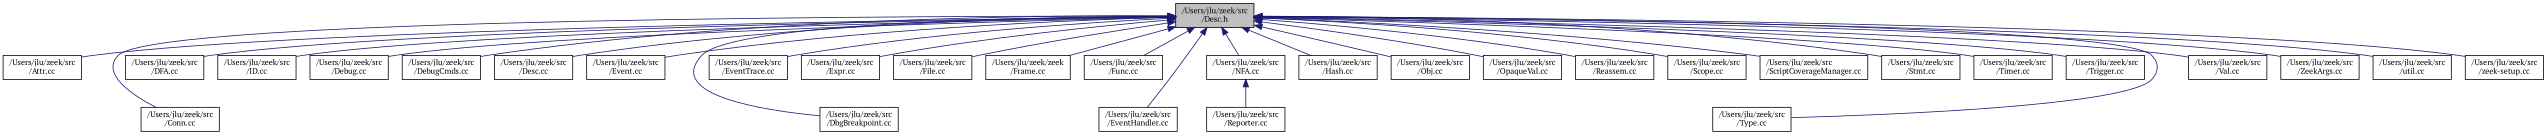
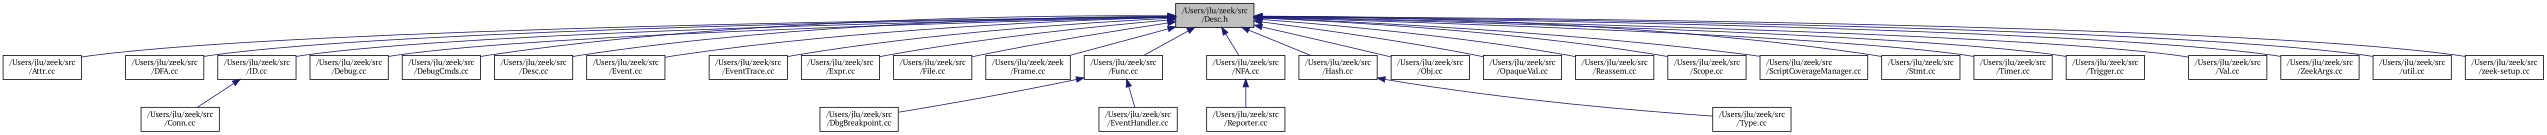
(605, 21) -> (215, 96)
(729, 43) -> (988, 97)
(2155, 61) -> (1548, 102)
(1175, 71) -> (1132, 97)
